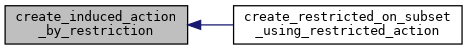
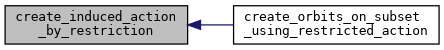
(348, 25) -> (336, 25)
